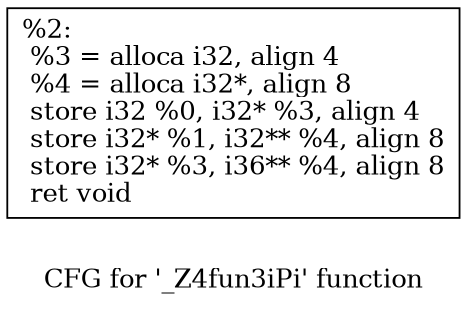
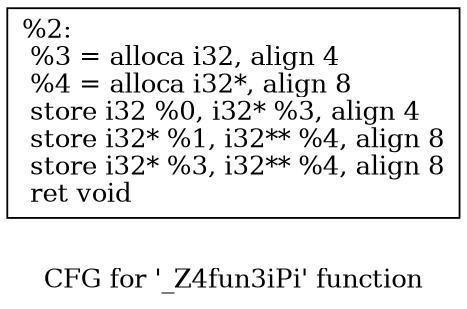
(233, 167) -> (233, 167)
